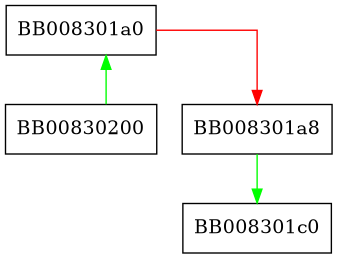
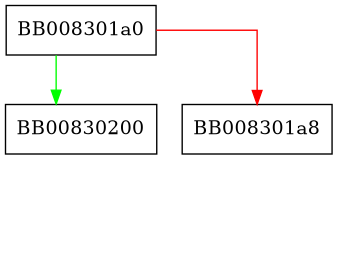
(106, 87) -> (56, 73)
(257, 228) -> none
